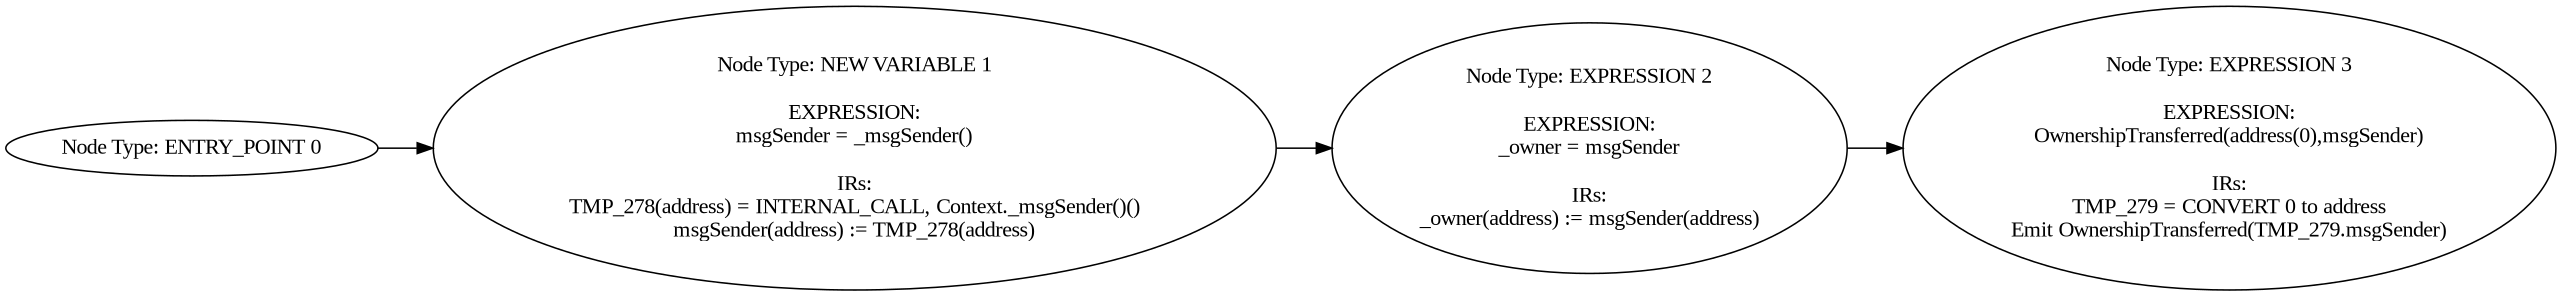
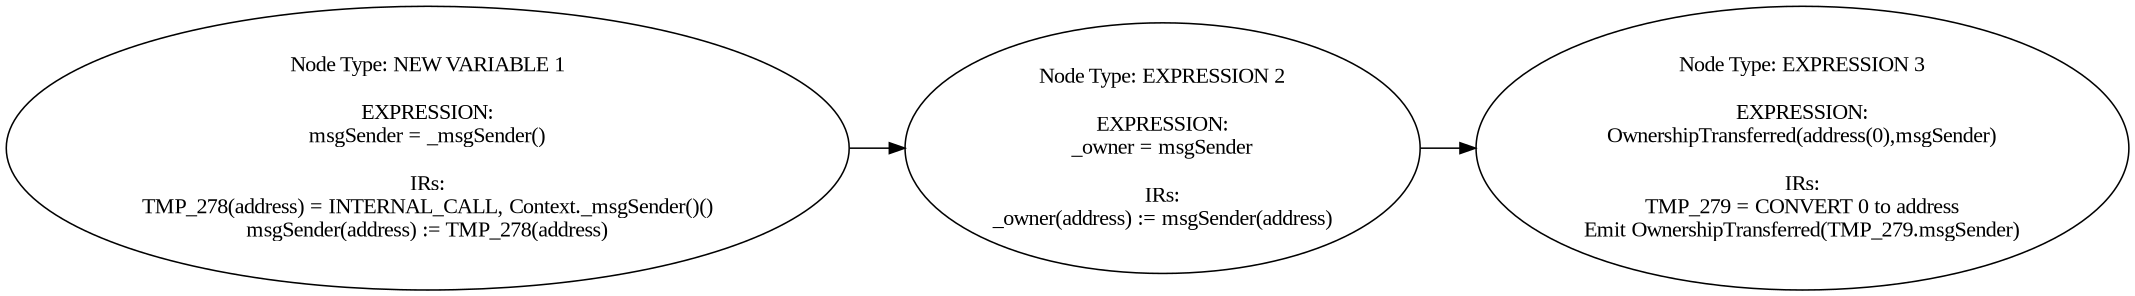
(192, 148) -> none
